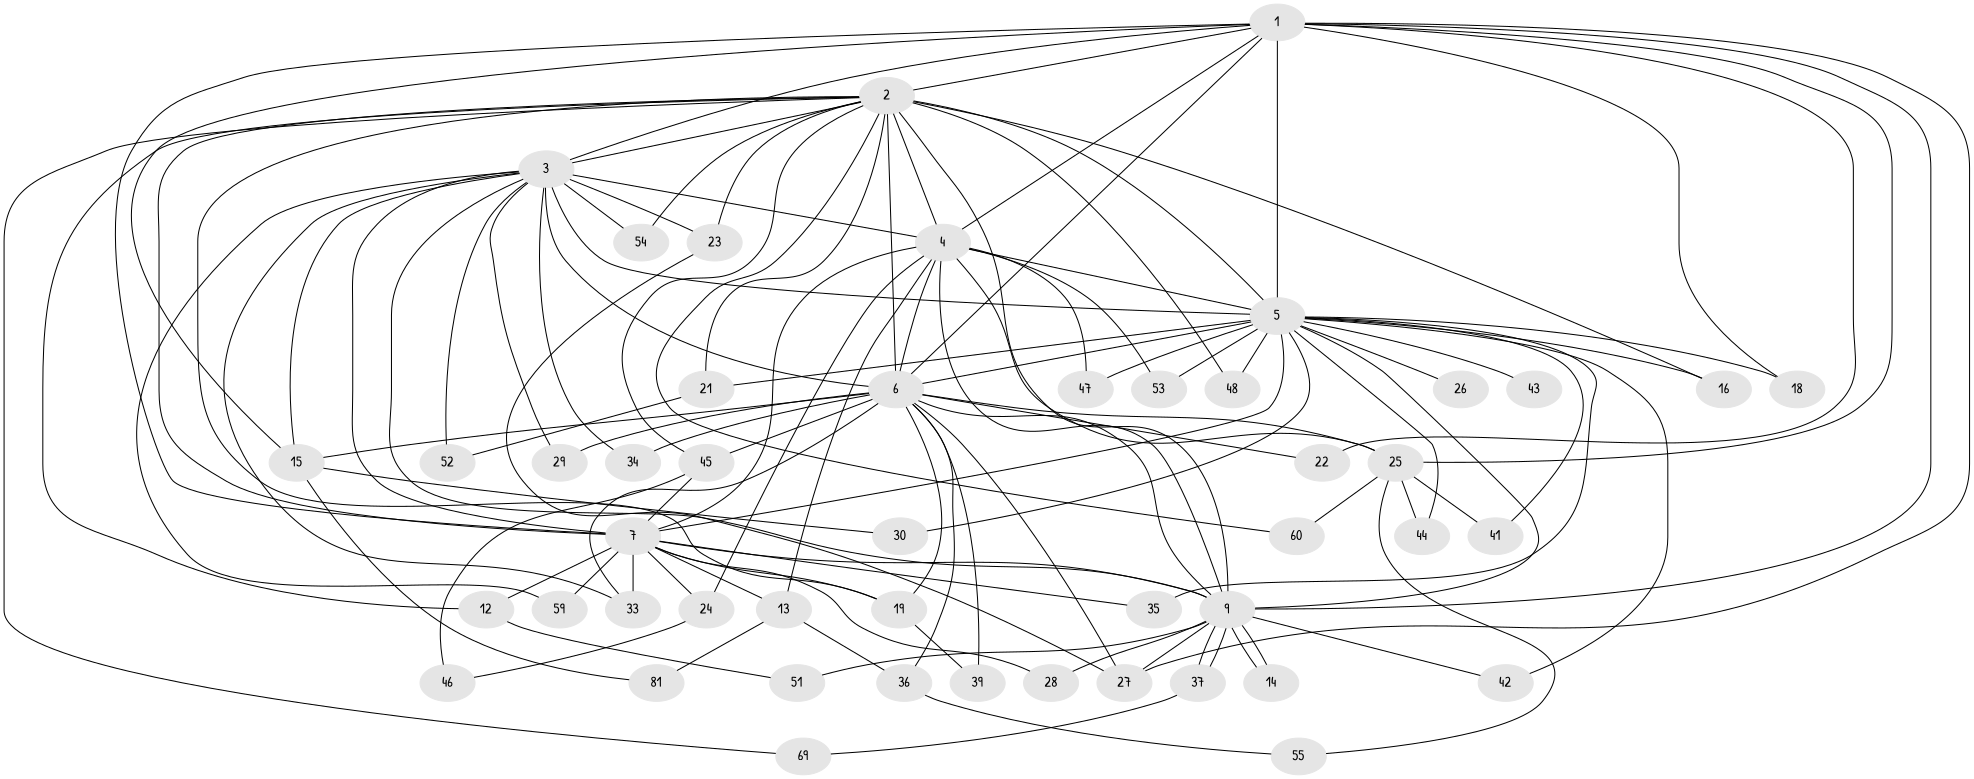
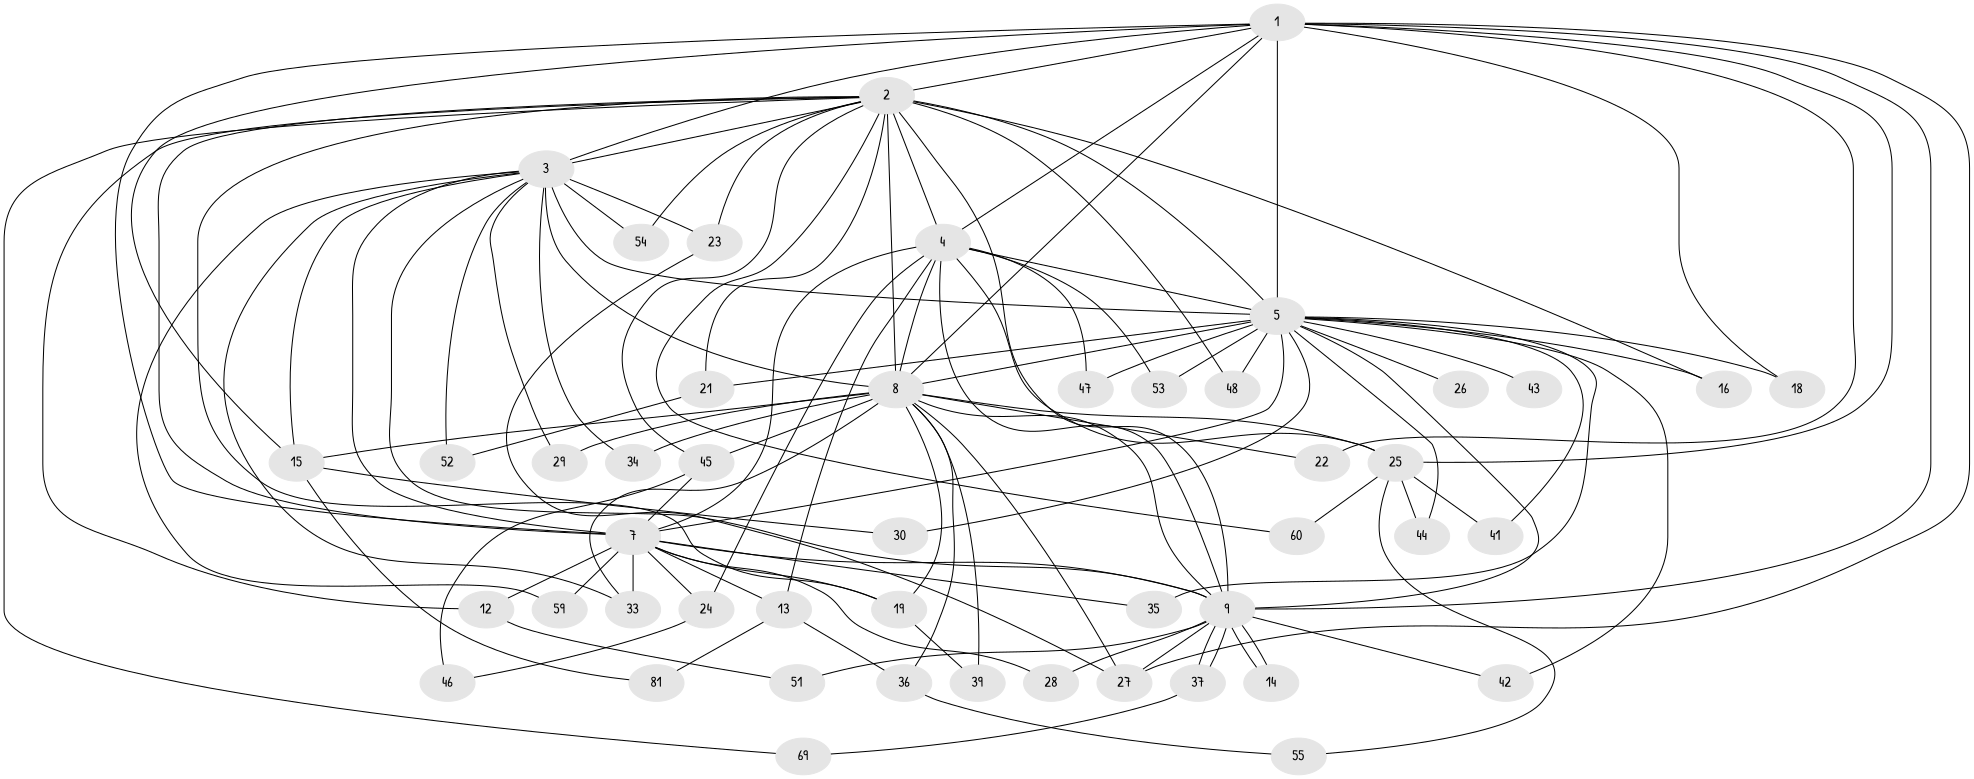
(745, 206) -> none
(896, 389) -> (896, 389)
